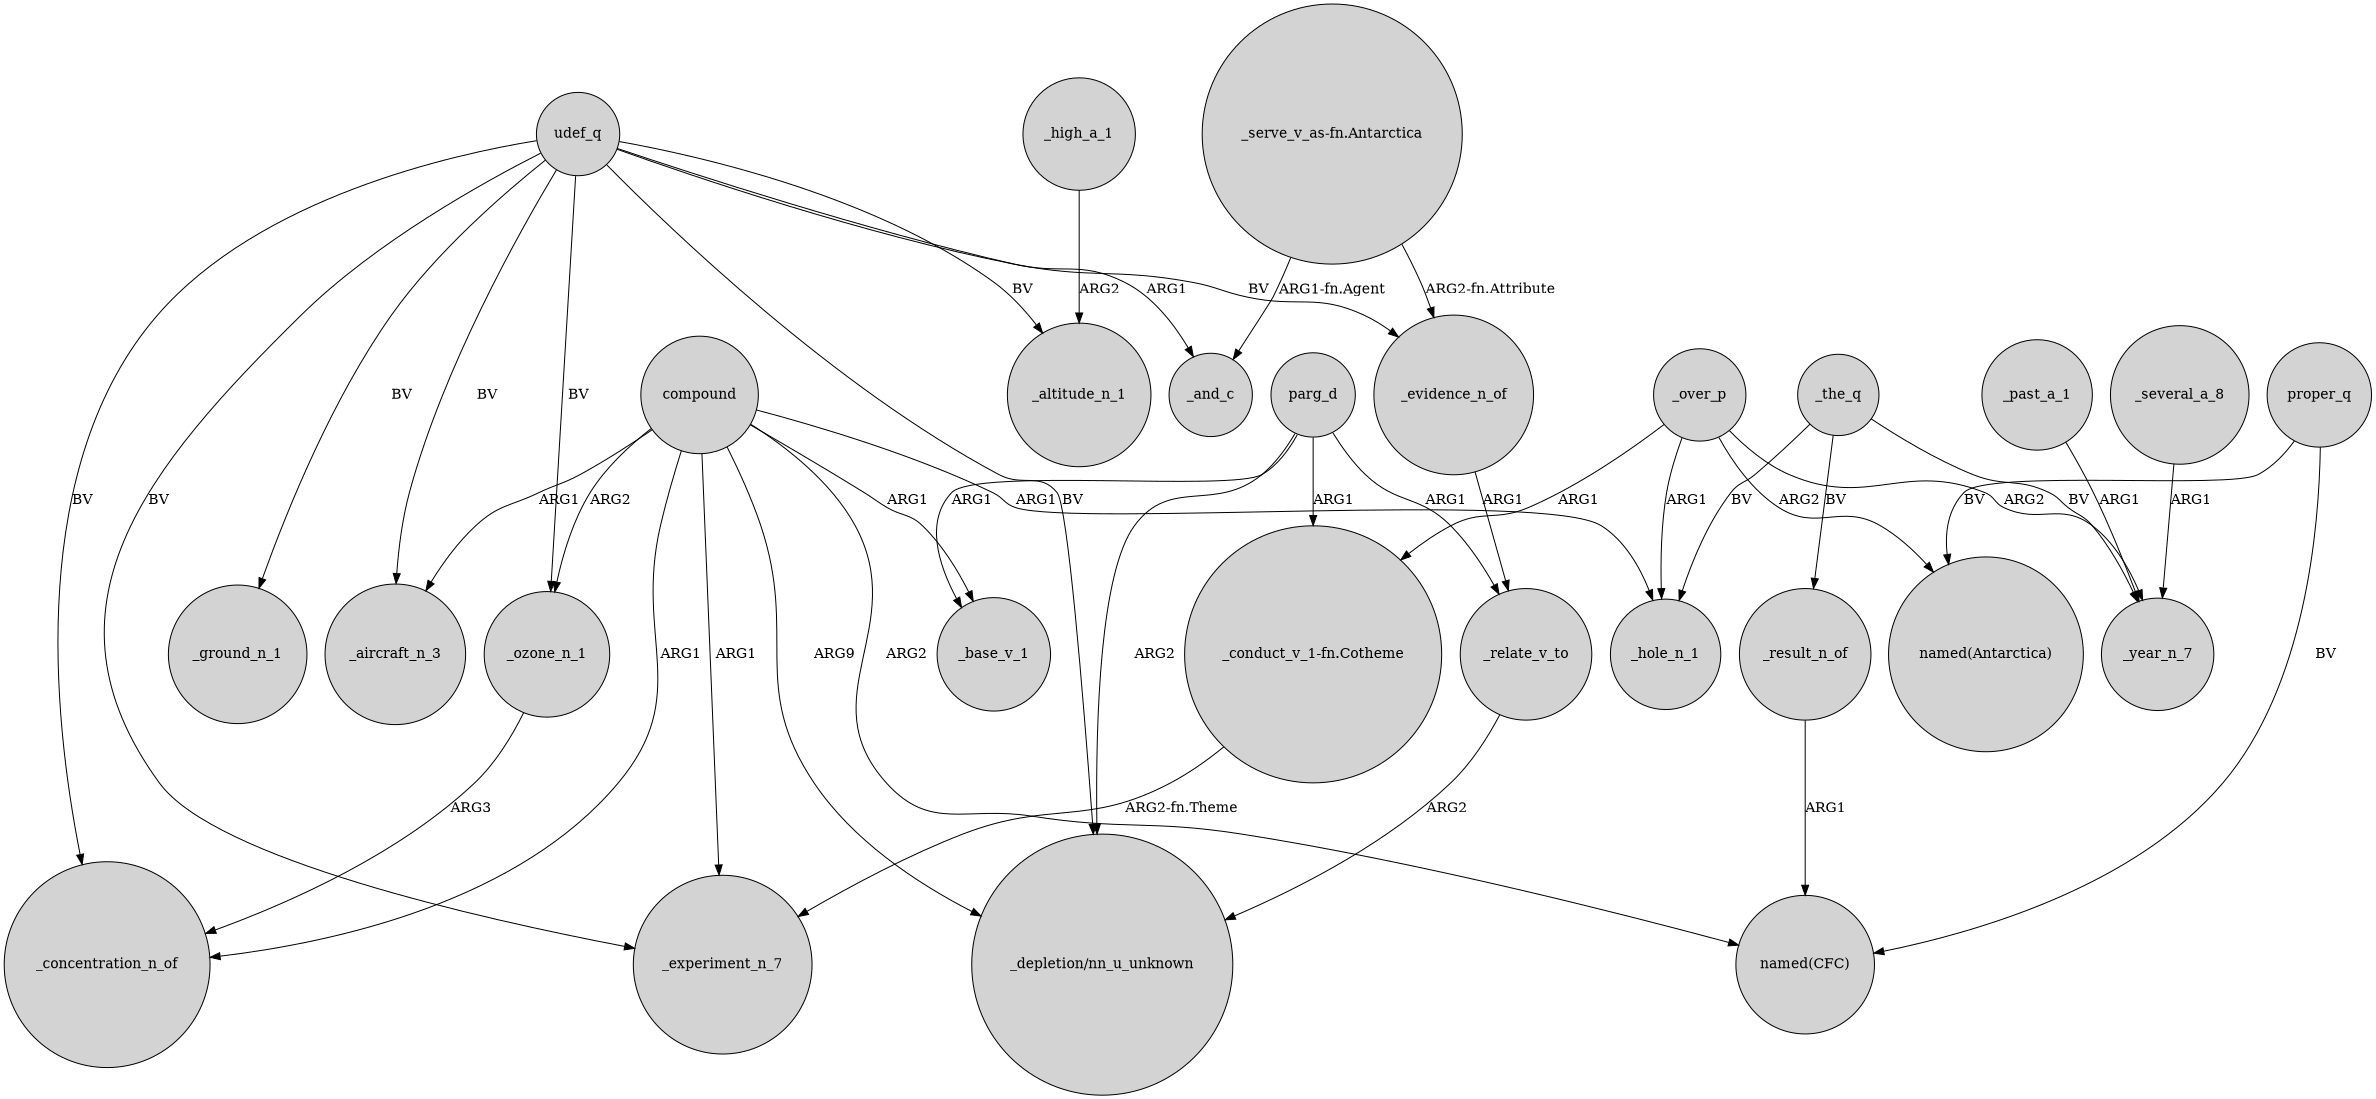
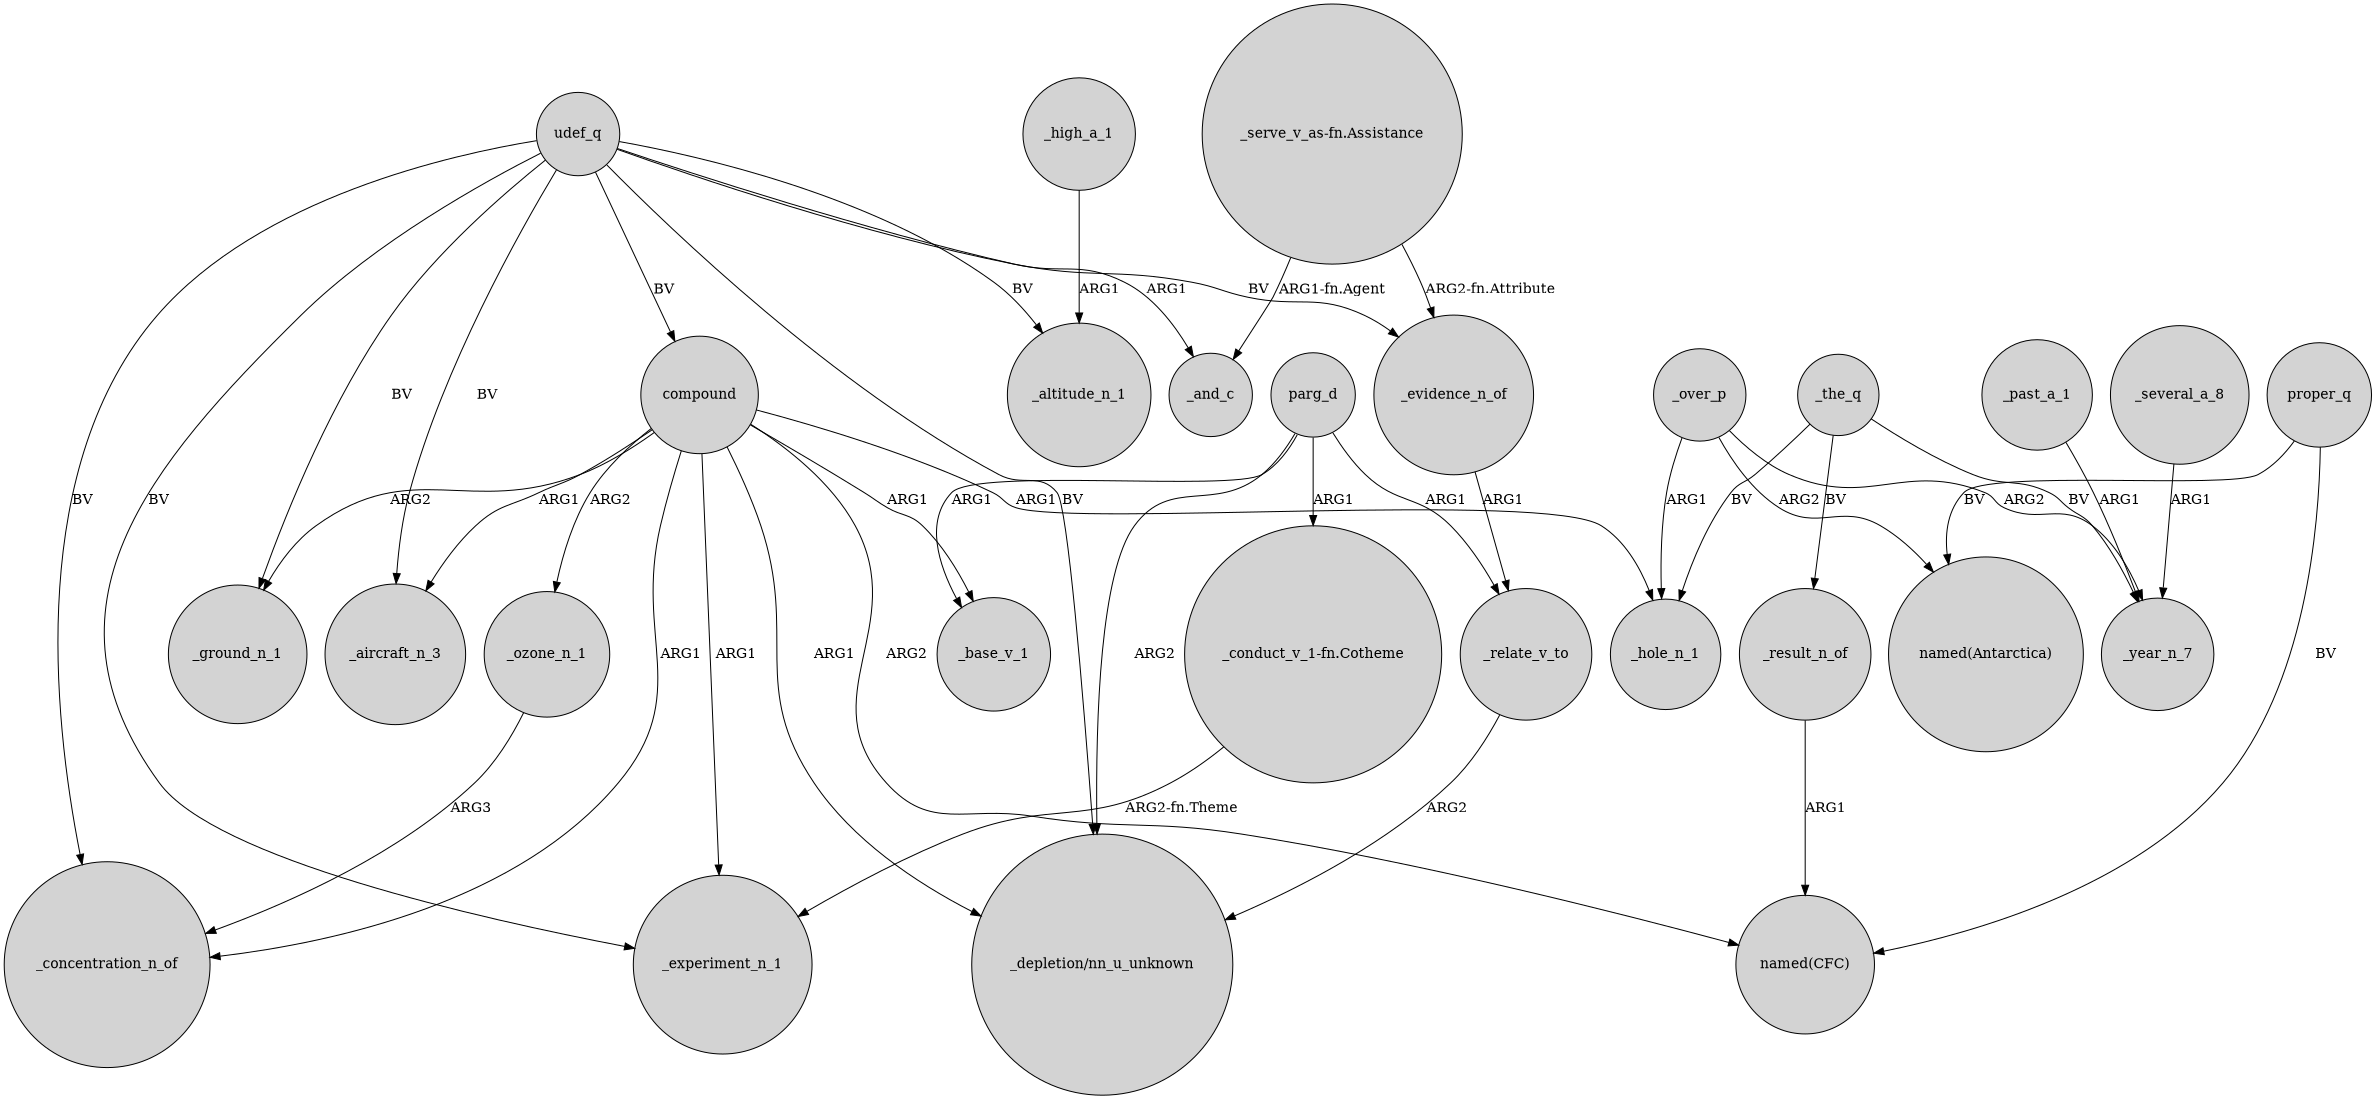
(1332, 134) -> (1332, 134)
(1100, 290) -> (1100, 290)
(563, 379) -> (633, 252)
none -> (451, 490)
(1542, 502) -> none
(835, 654) -> (835, 654)
(723, 965) -> (723, 965)
